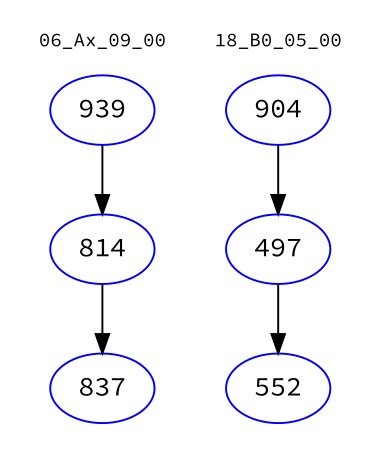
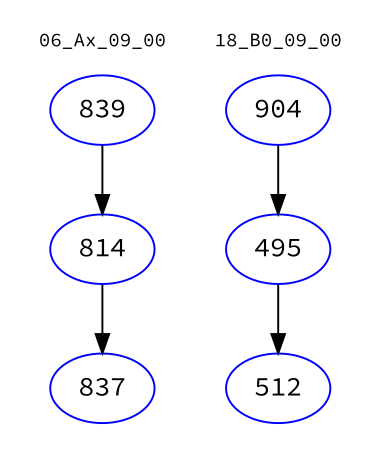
(279, 42) -> (279, 42)
(102, 110) -> (102, 110)
(278, 249) -> (278, 249)
(278, 388) -> (278, 388)
